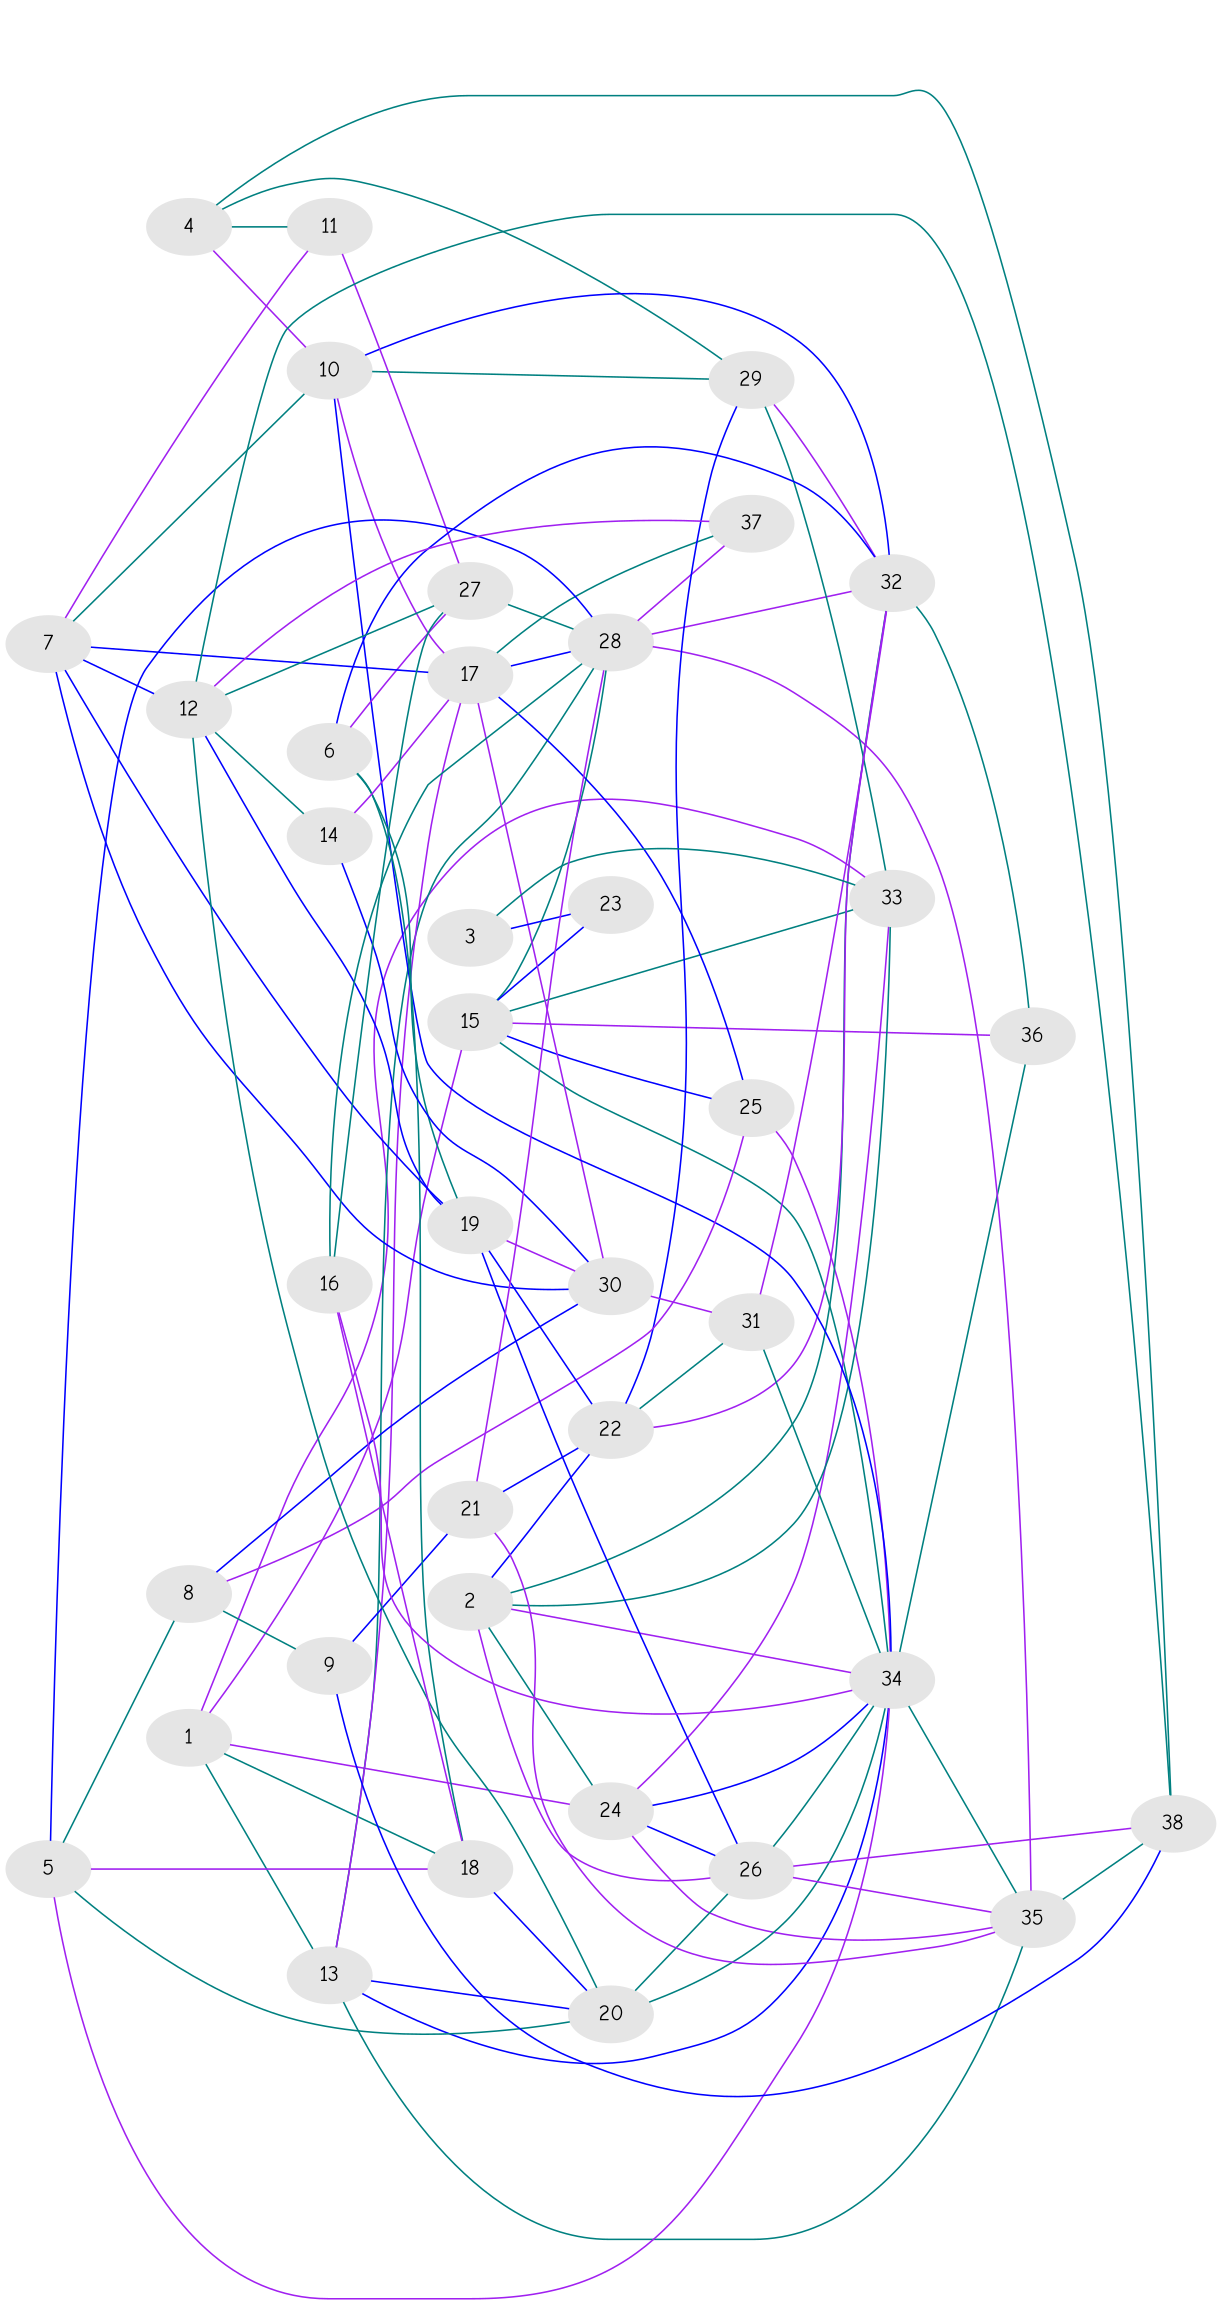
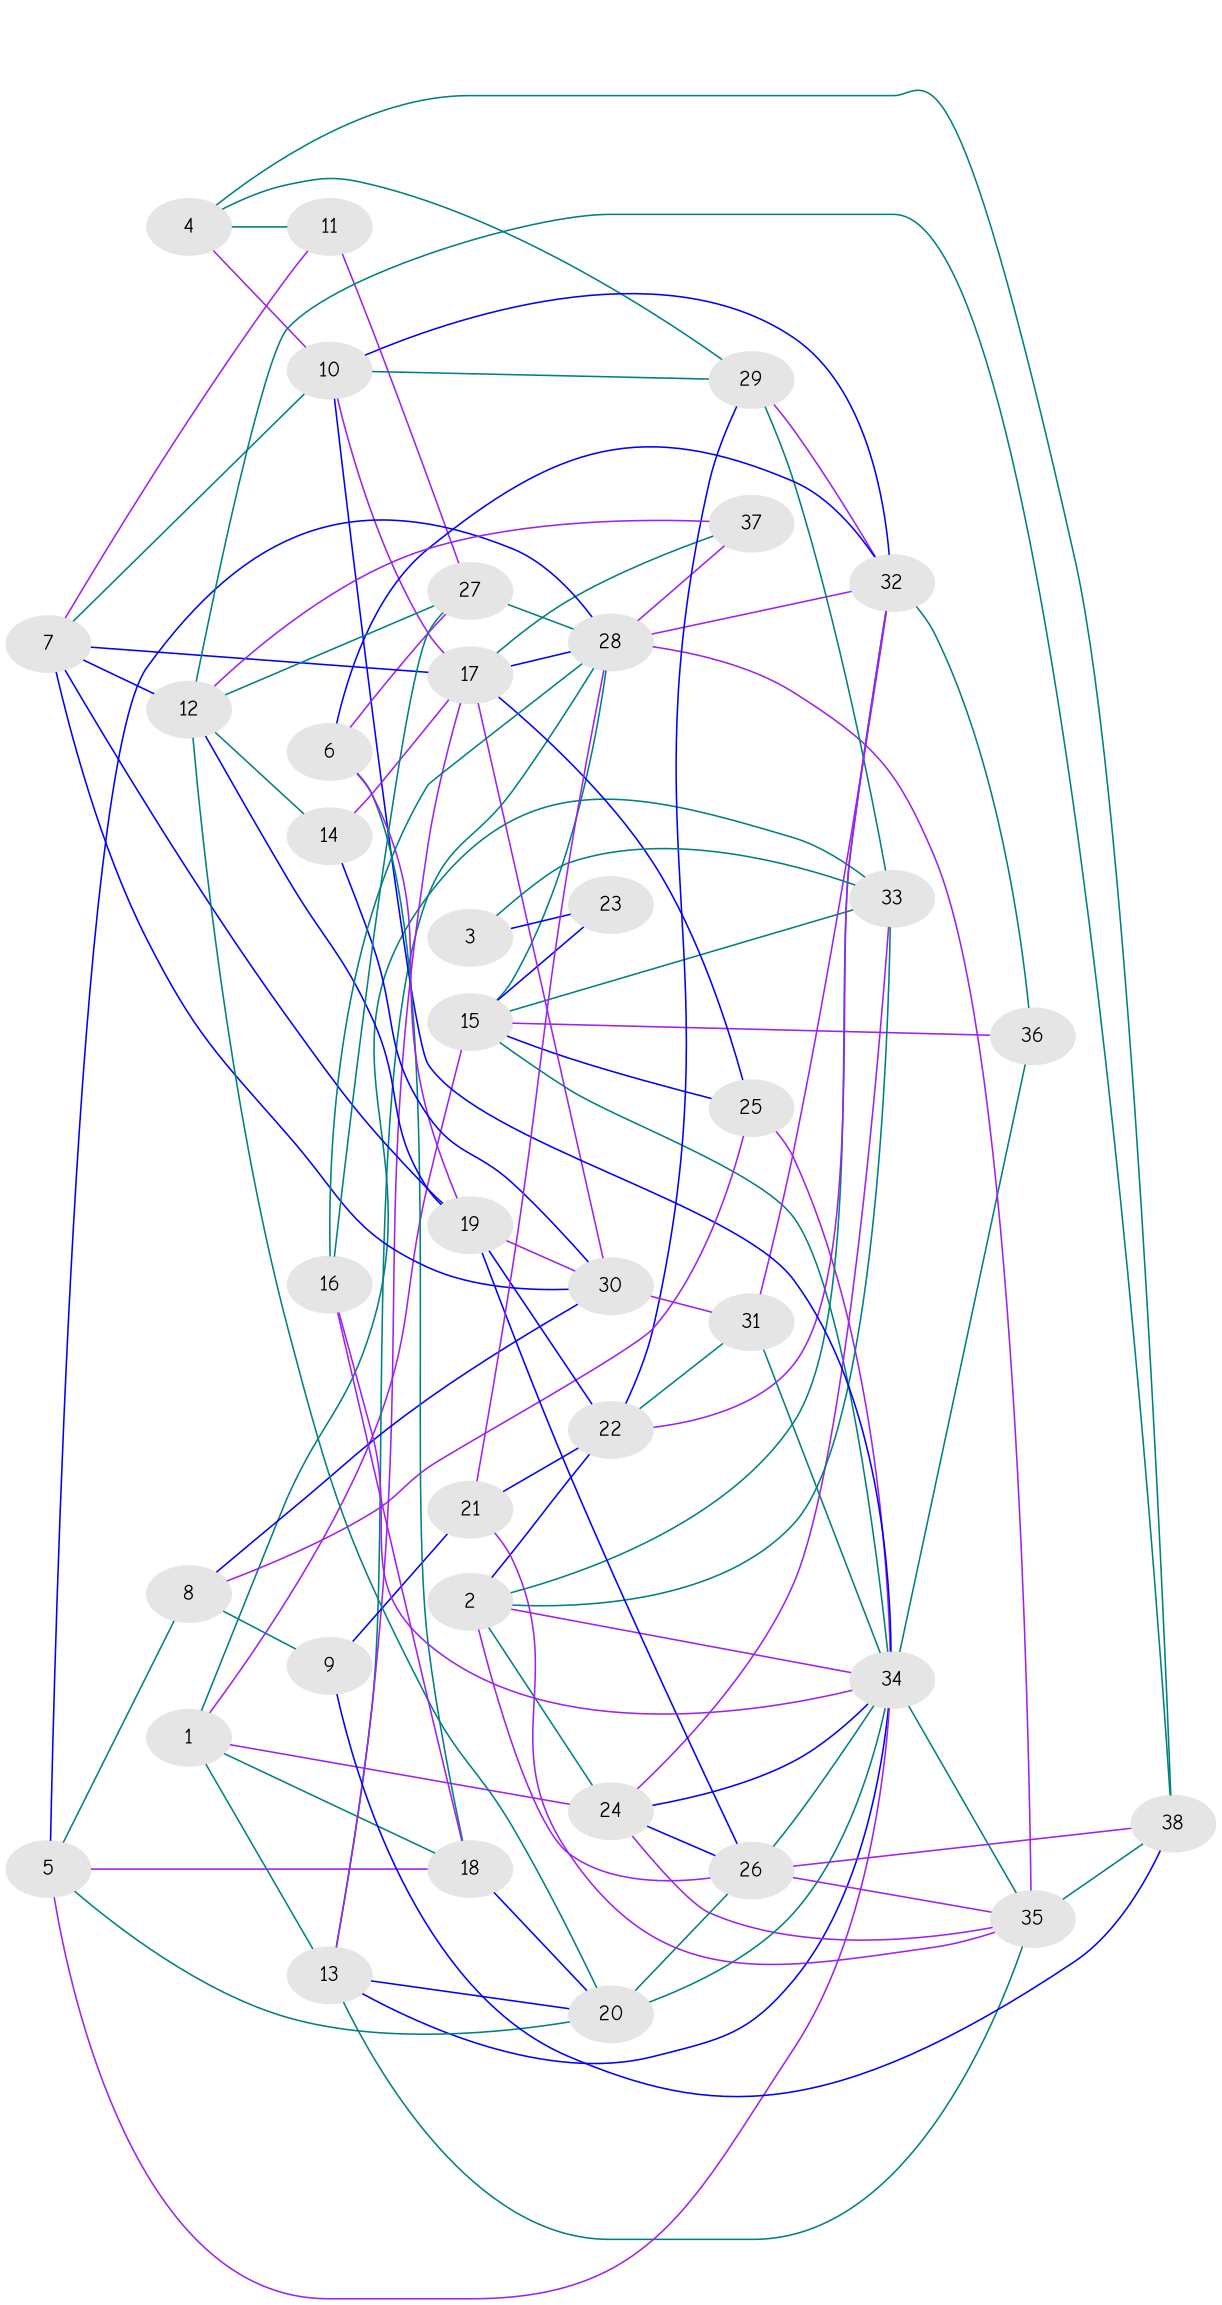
(411, 984) -> (411, 984)
(376, 1074) -> (376, 1074)
